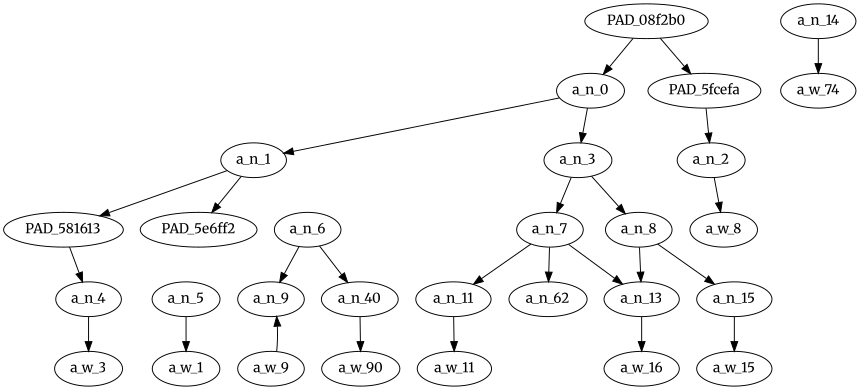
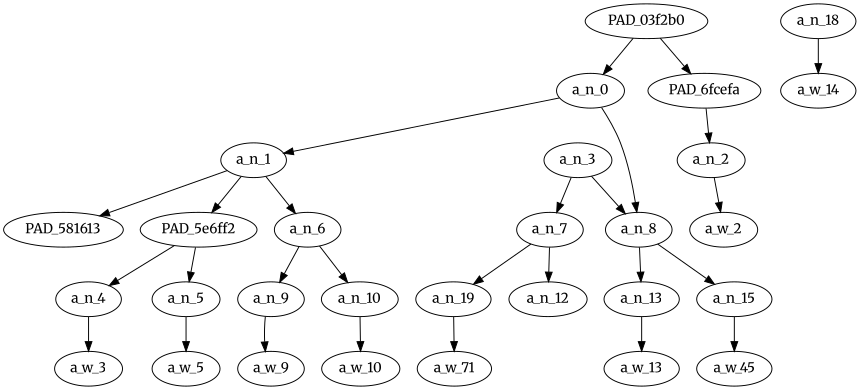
(646, 21) -> (646, 21)
(818, 21) -> (818, 21)
(704, 91) -> (704, 91)
(818, 91) -> (818, 91)
(585, 120) -> (624, 153)
none -> (278, 191)
(724, 230) -> (724, 230)
(74, 260) -> (146, 263)
none -> (193, 260)
(592, 261) -> none
(360, 299) -> (360, 299)
(453, 299) -> (453, 299)
(548, 299) -> (548, 299)
(277, 339) -> (265, 329)
(186, 369) -> (186, 369)
(361, 369) -> (361, 369)
(454, 369) -> (454, 369)
(642, 369) -> (642, 369)
(734, 369) -> (734, 369)
